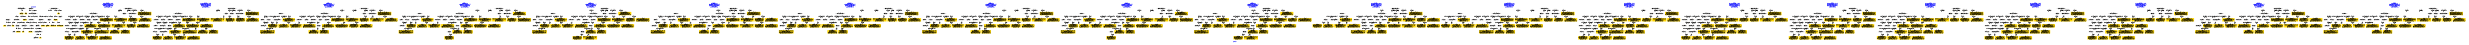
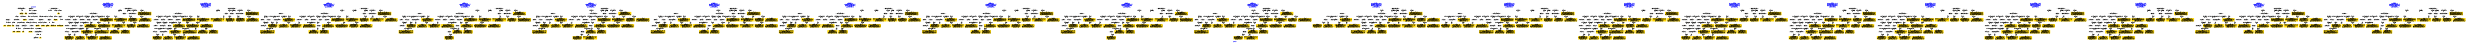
(57, 23) -> (60, 21)
(9, 26) -> (9, 26)
(38, 26) -> (38, 26)
(14, 32) -> (14, 32)
